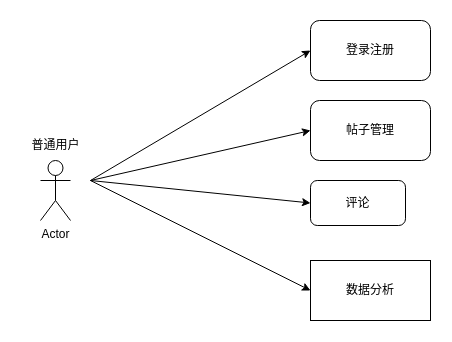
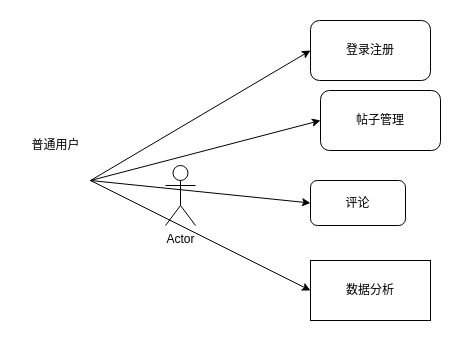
(371, 131) -> (381, 121)
(56, 191) -> (181, 196)
